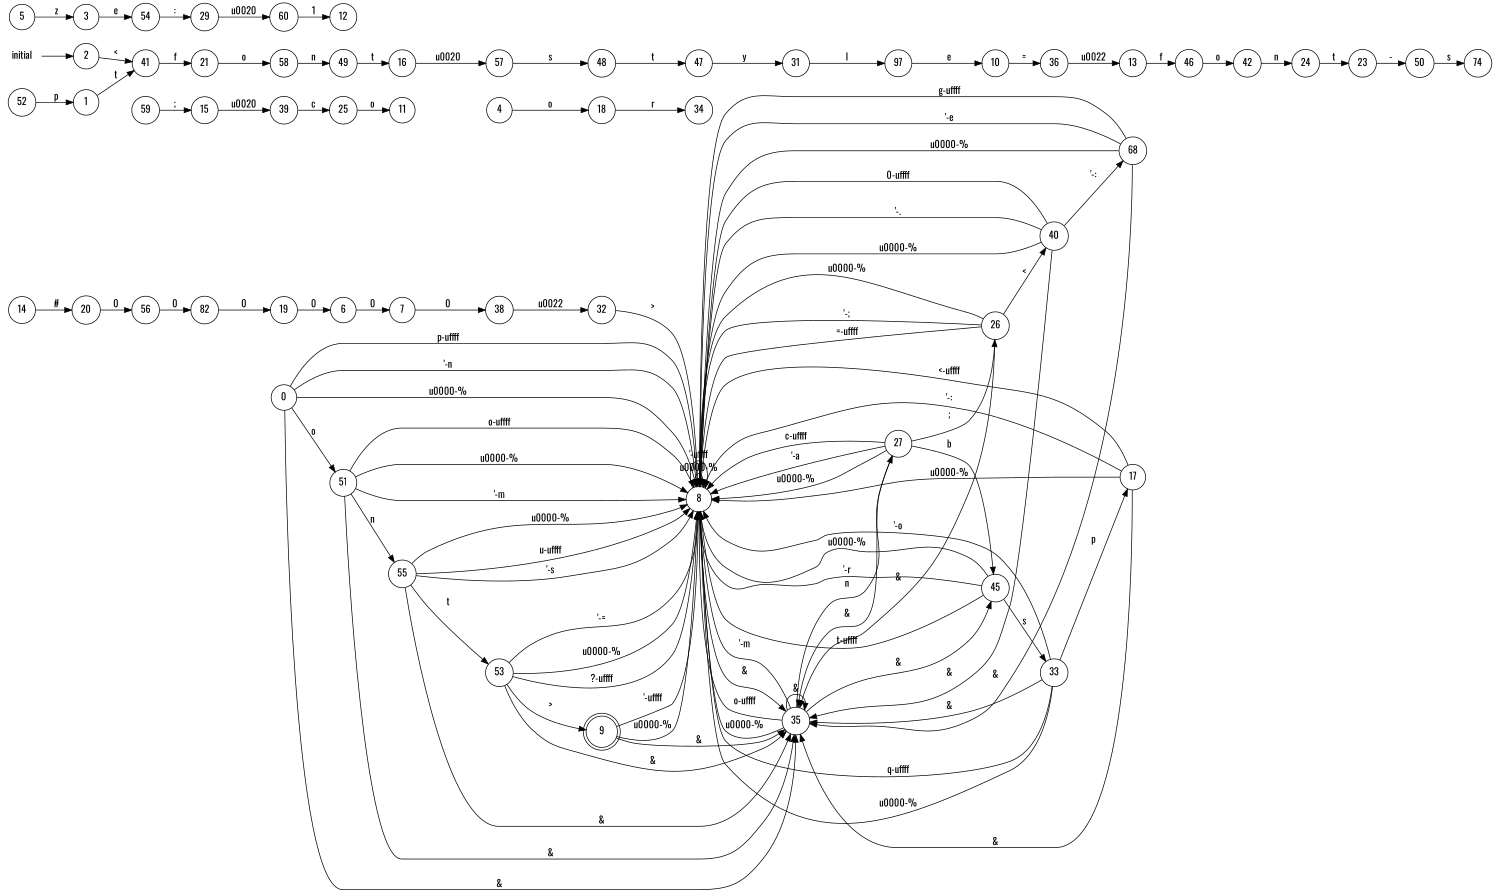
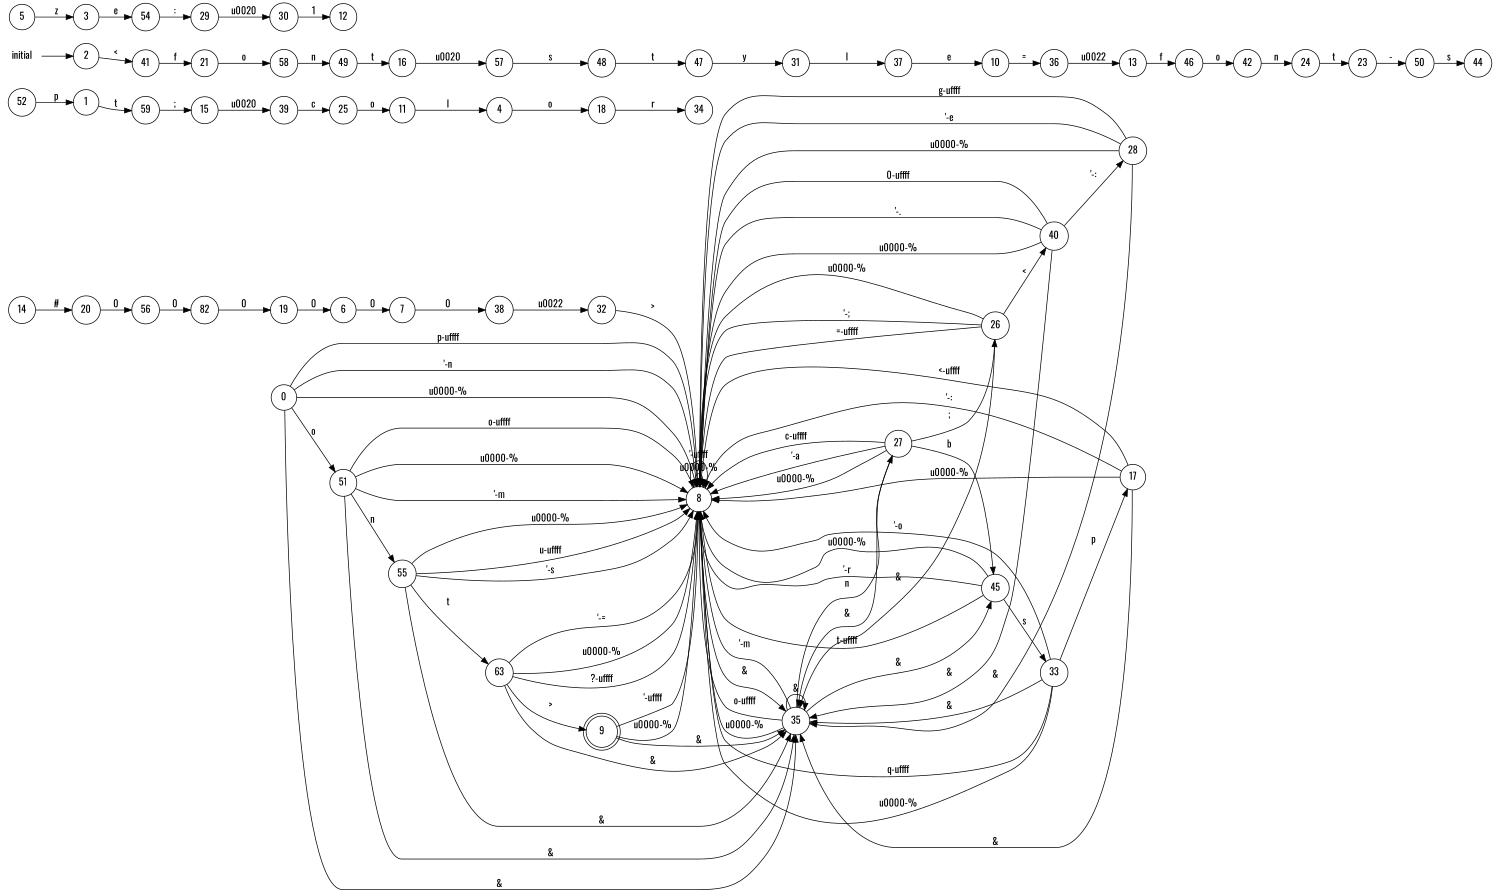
(284, 17) -> (284, 17)
(898, 63) -> (898, 63)
(1478, 63) -> (1478, 63)
(113, 85) -> (111, 109)
none -> (447, 110)
(1133, 151) -> (1133, 151)
(499, 673) -> (499, 673)
